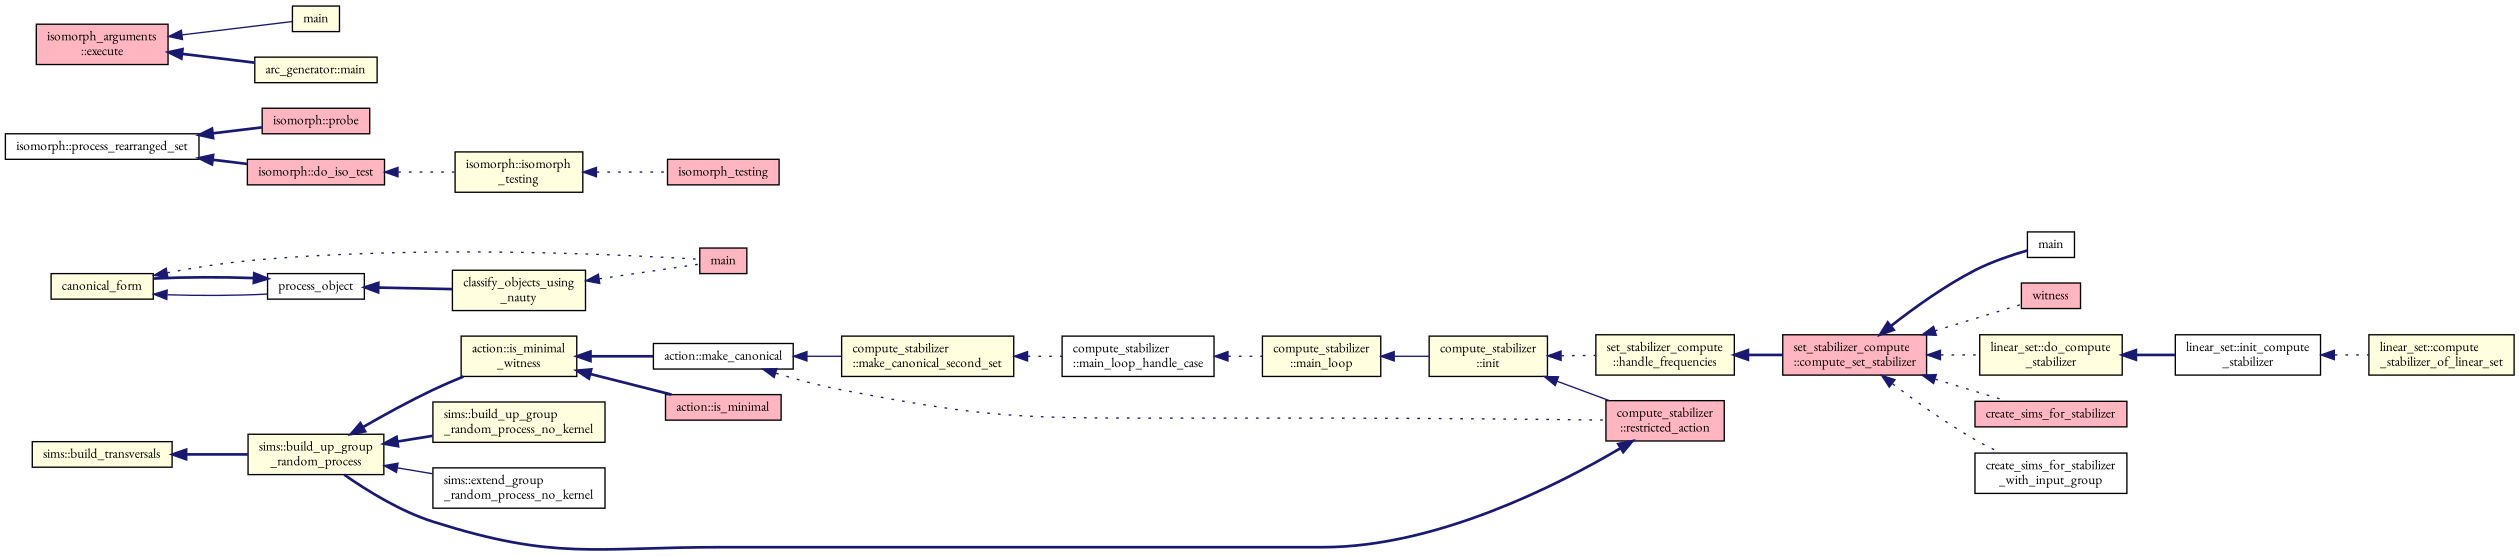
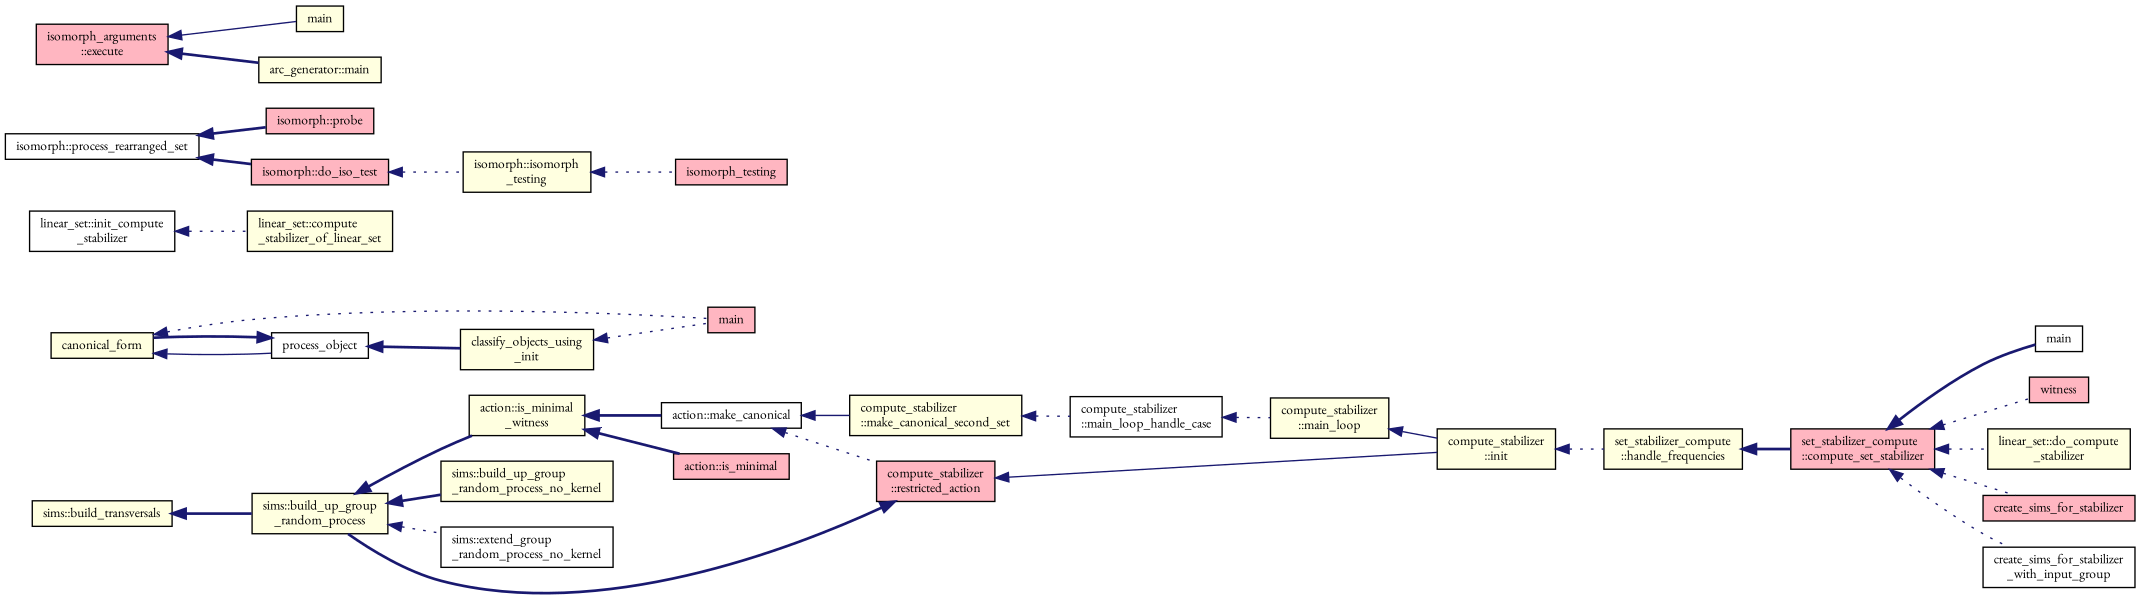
(519, 290) -> (527, 350)
(2156, 355) -> none
(1583, 391) -> (1223, 465)
(415, 471) -> (421, 530)
